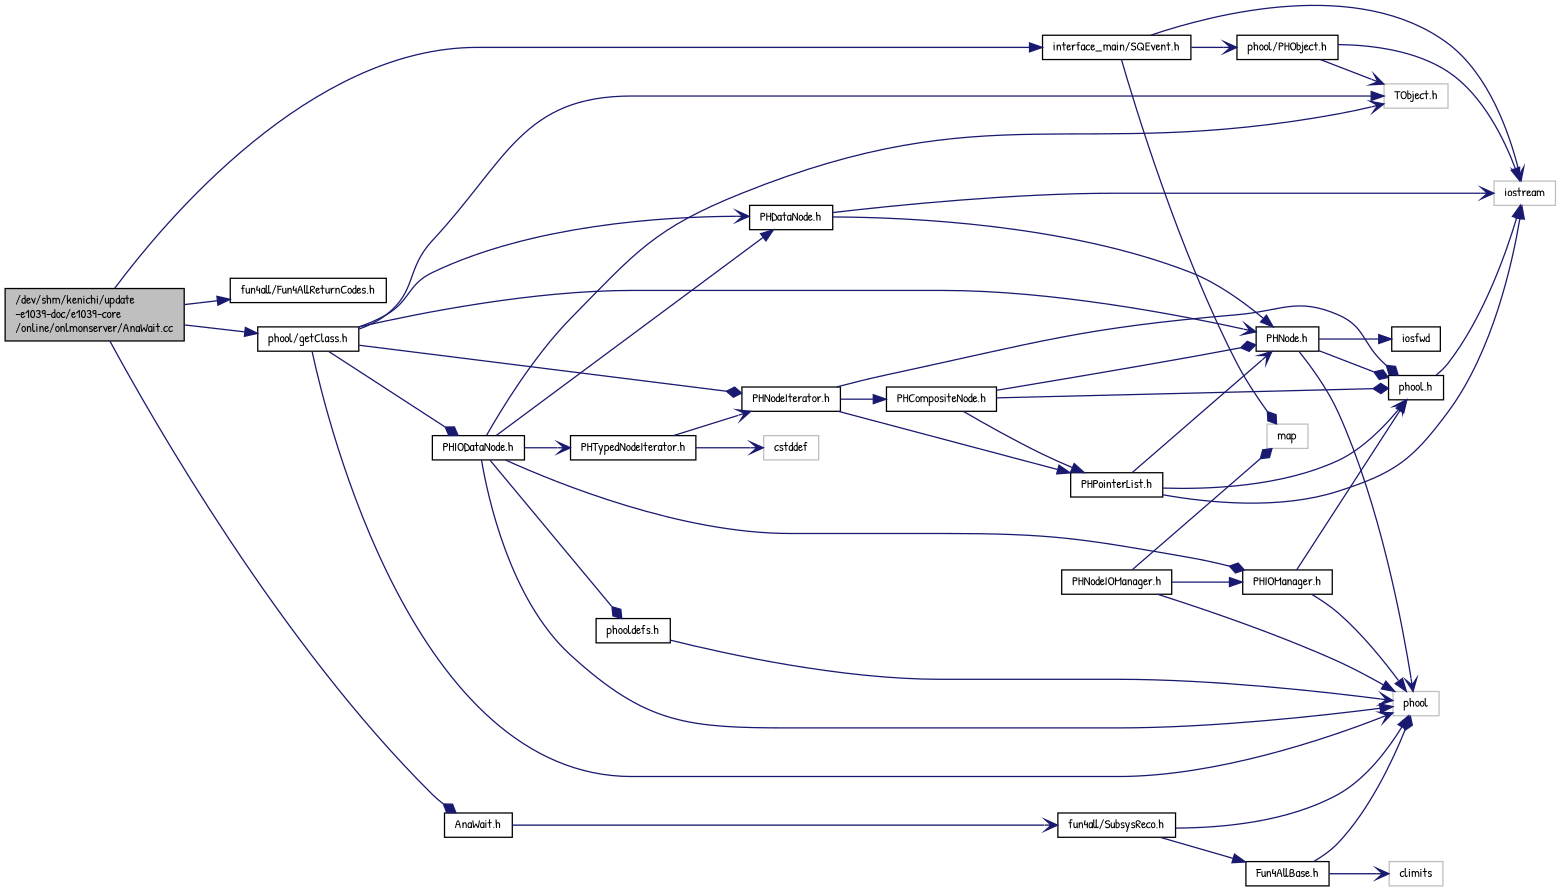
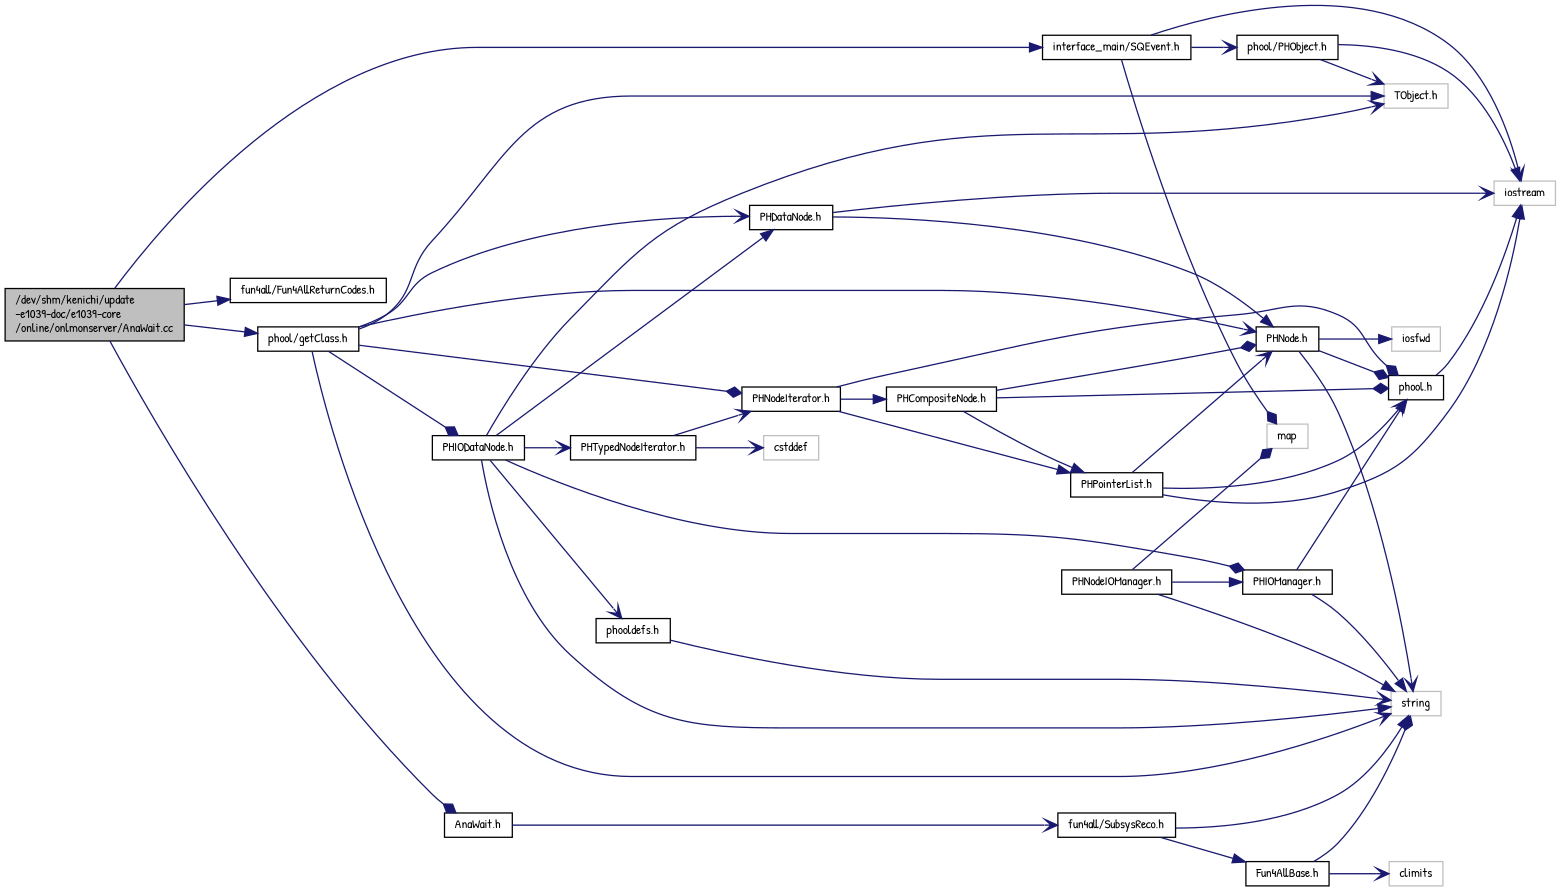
(1416, 339) -> (1416, 339)
(551, 533) -> (552, 534)
(1416, 704) -> (1416, 704)
